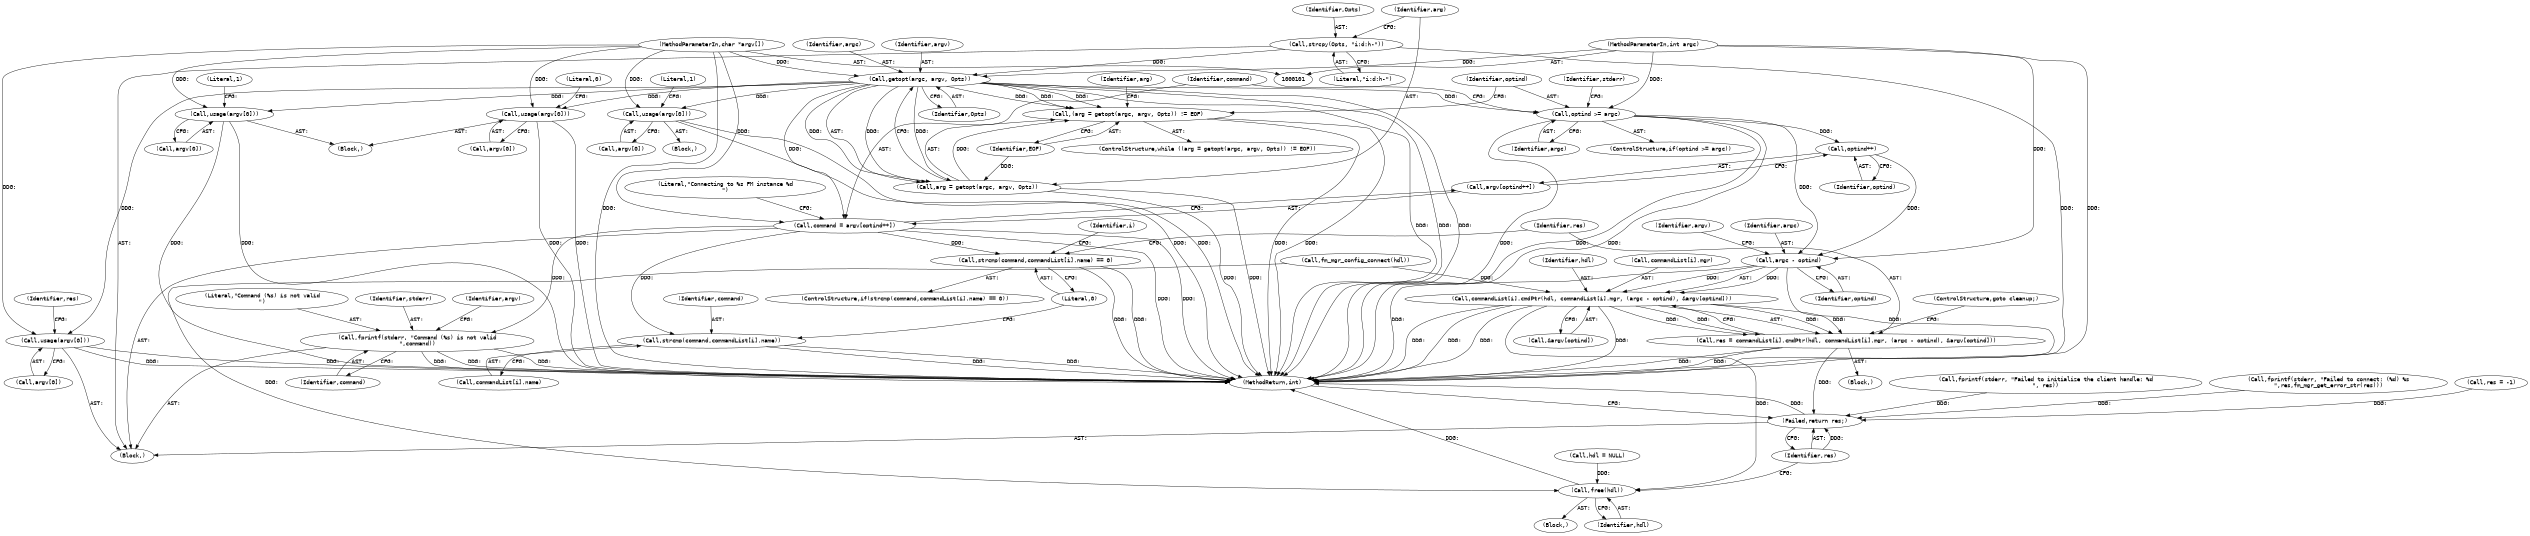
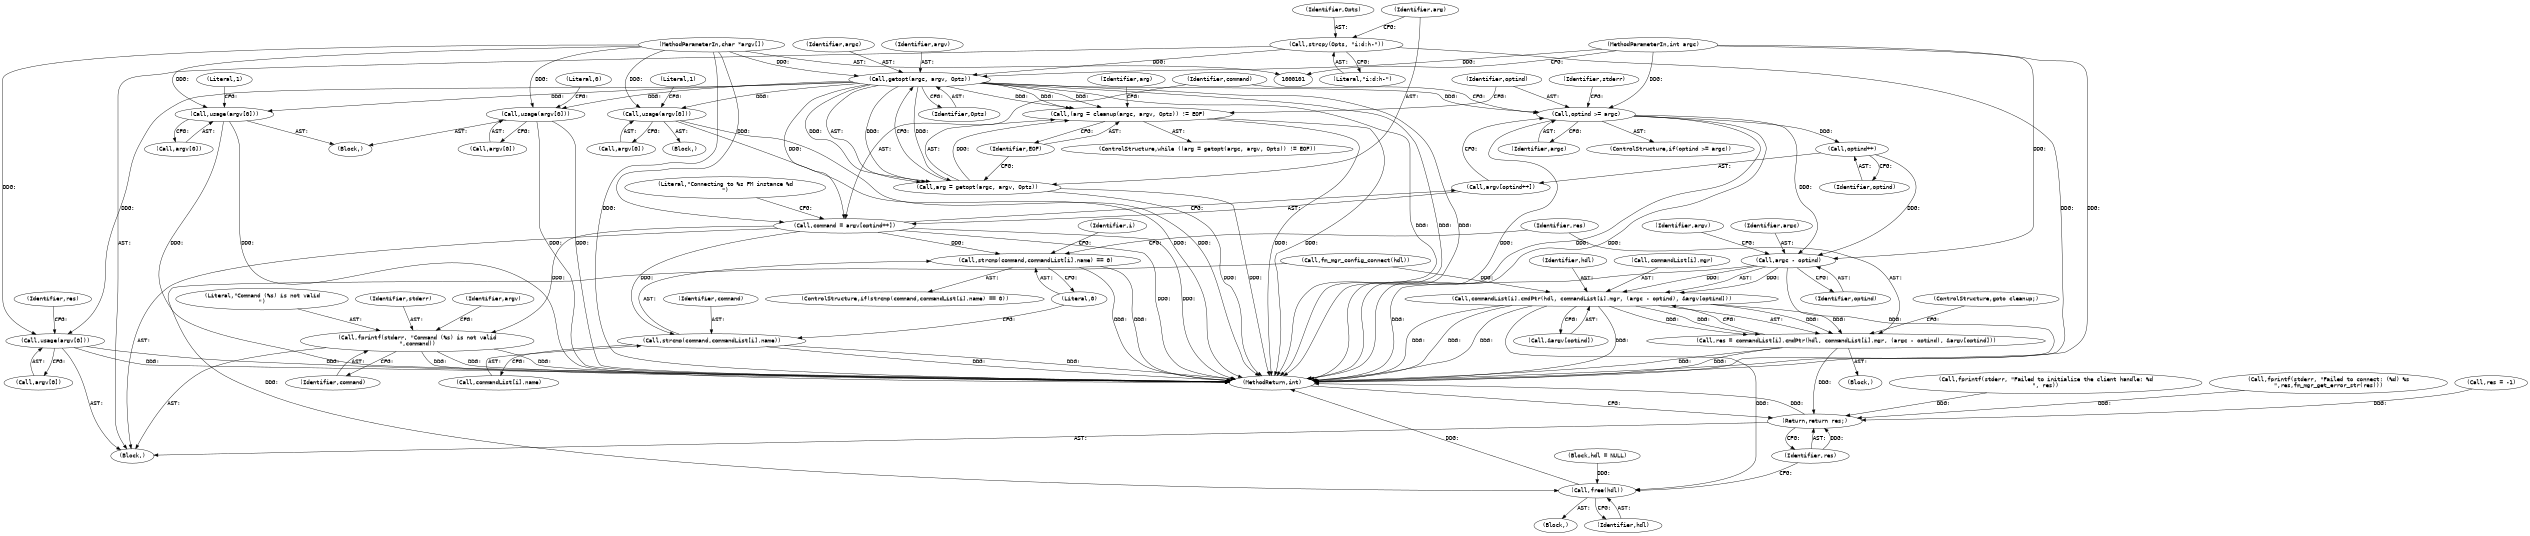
(1559, 62) -> (1559, 62)
(1128, 114) -> (1128, 114)
(1009, 167) -> (1009, 167)
(1686, 175) -> (1476, 131)
none -> (750, 268)
(1815, 421) -> (1815, 421)
(1597, 456) -> (1597, 456)
